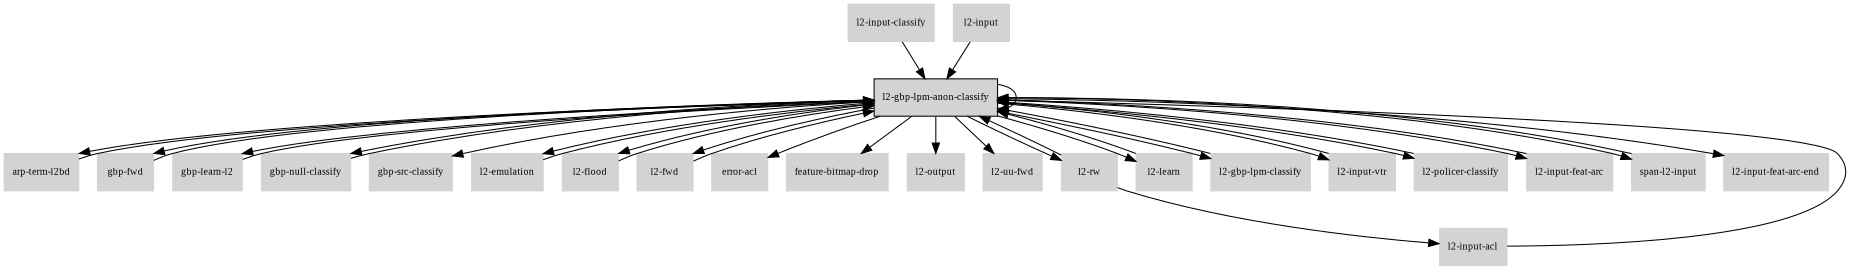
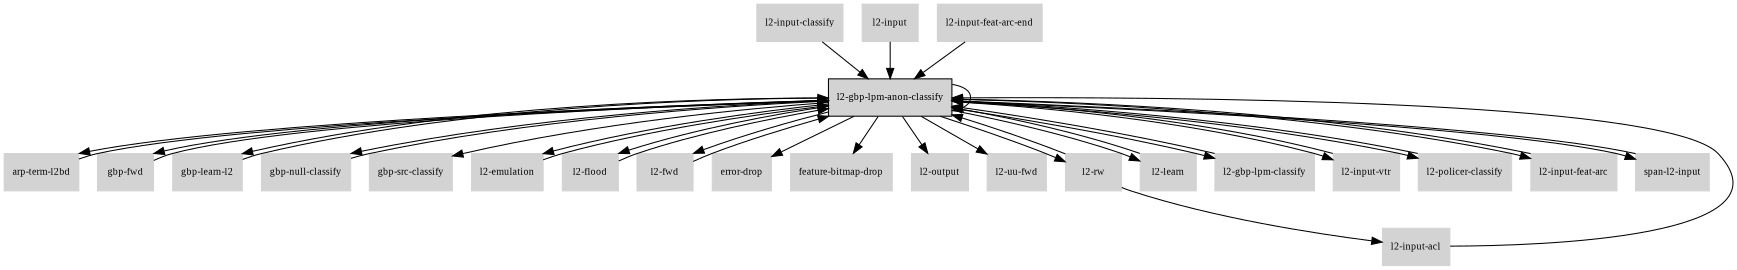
(1357, 113) -> (944, 57)
(740, 172) -> (742, 172)
